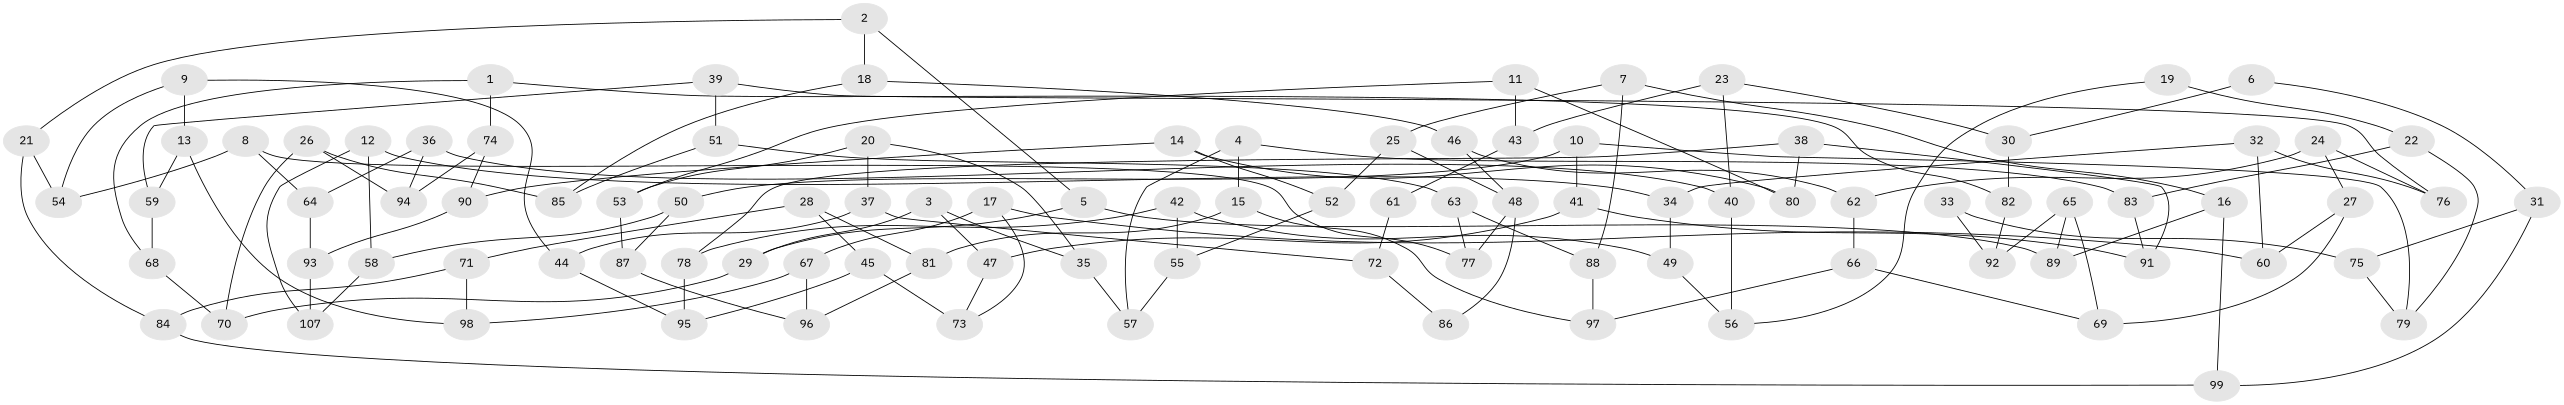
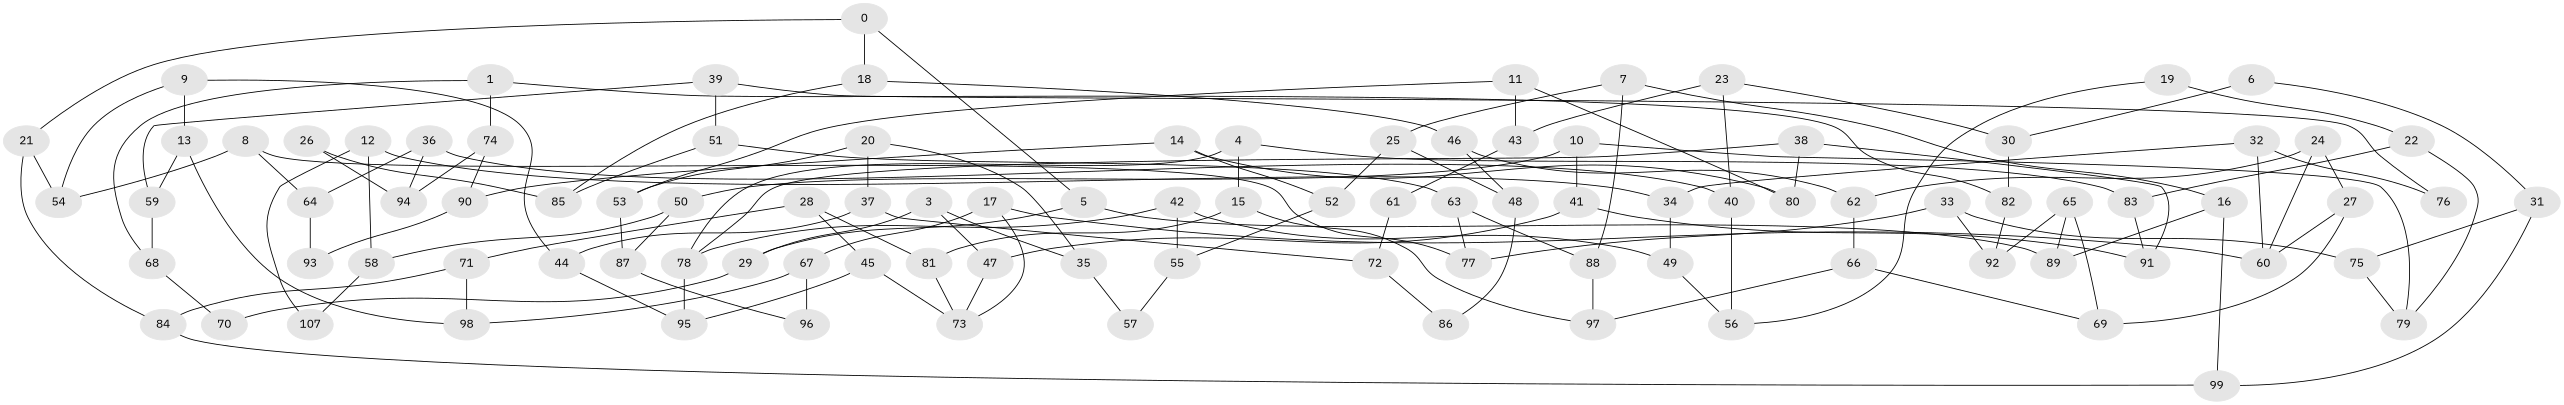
(864, 19) -> (864, 19)
(2381, 172) -> (2291, 202)
(1136, 206) -> (801, 172)
(247, 226) -> none
(1492, 233) -> (1709, 236)
(310, 294) -> none
(868, 294) -> (944, 294)
